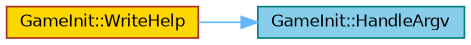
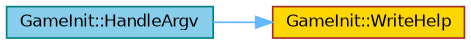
(220, 22) -> (234, 22)
